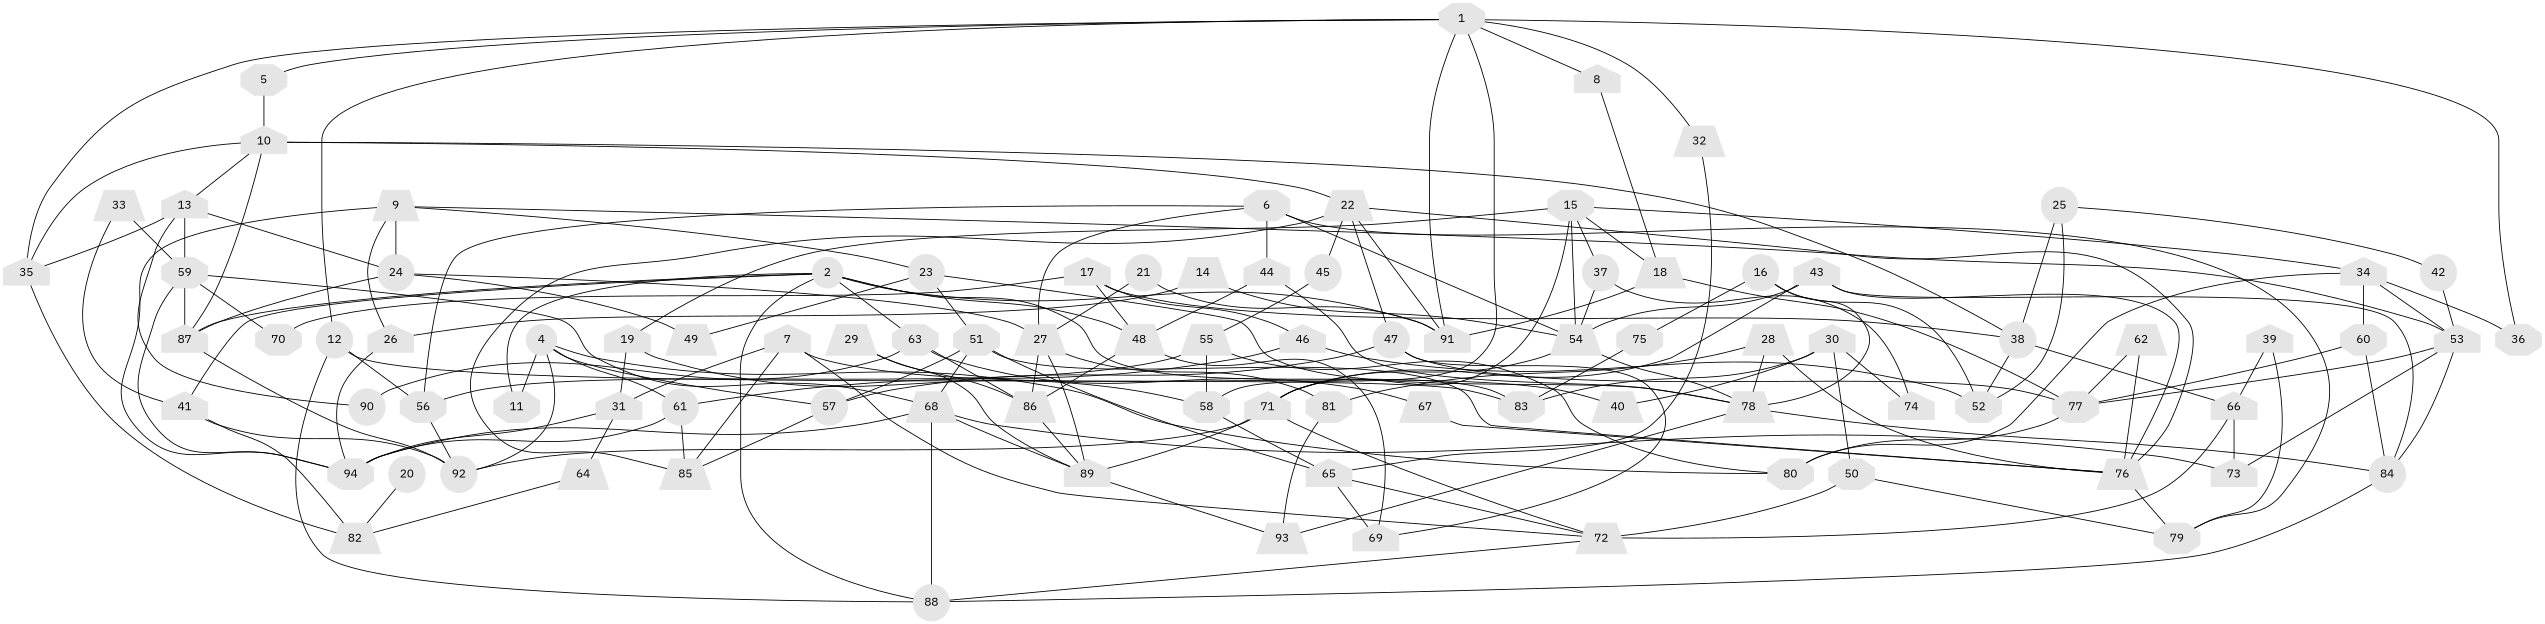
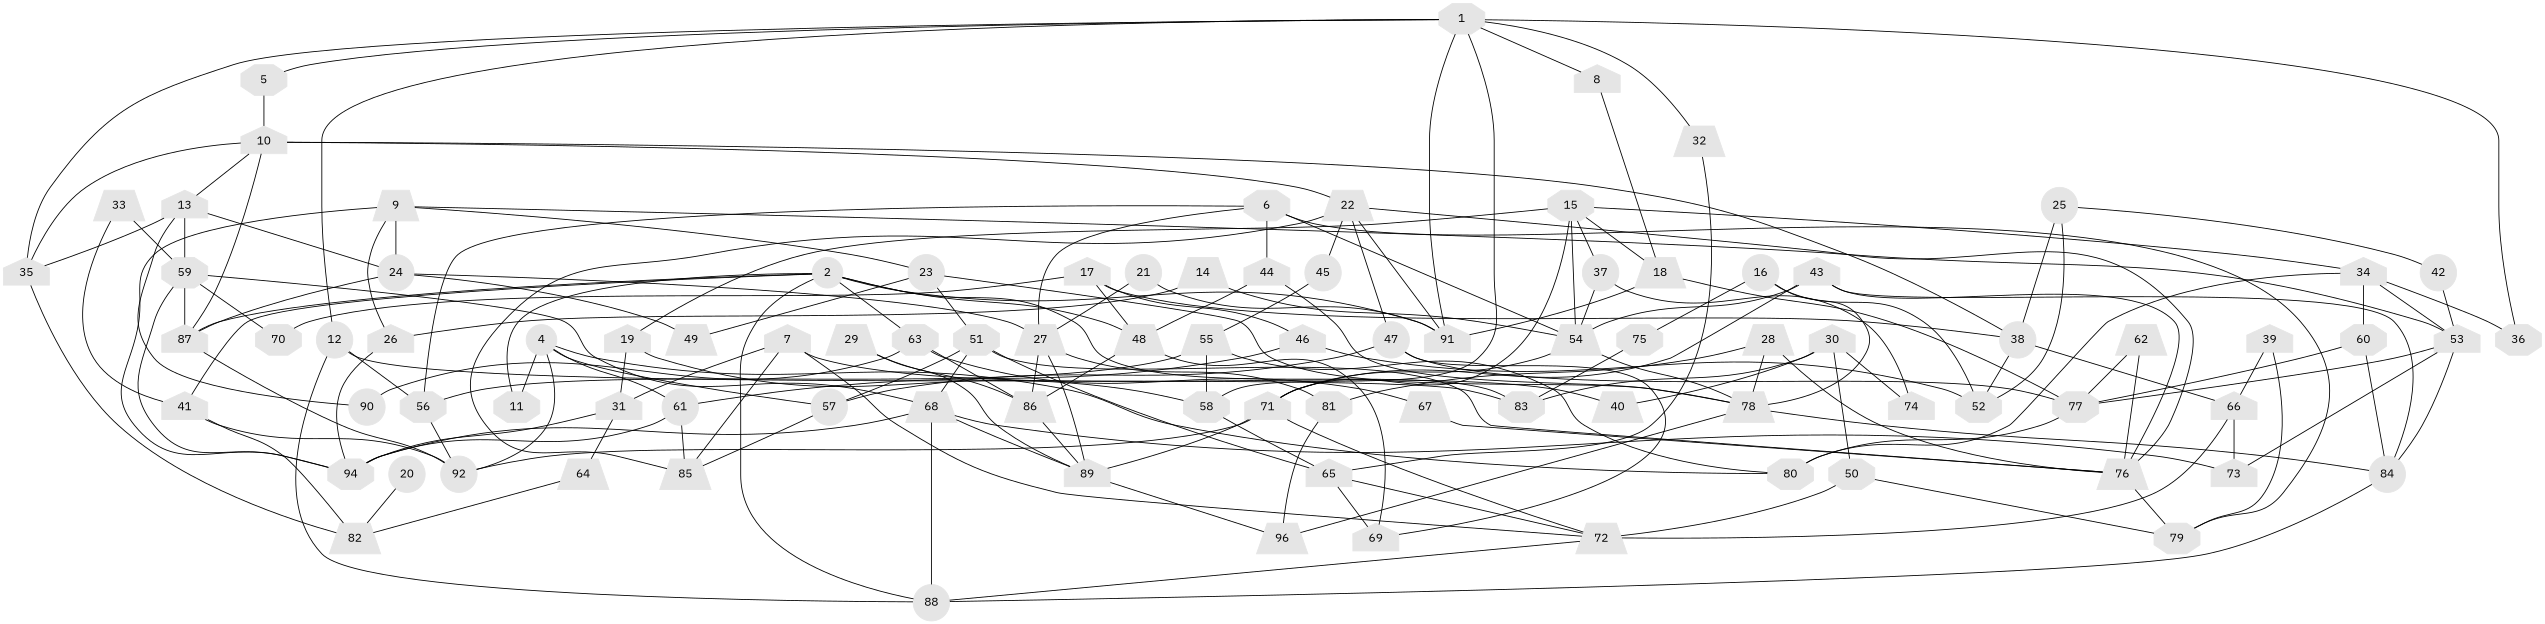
(1282, 538) -> (1282, 538)
